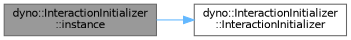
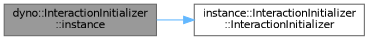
(270, 20) -> (279, 20)
